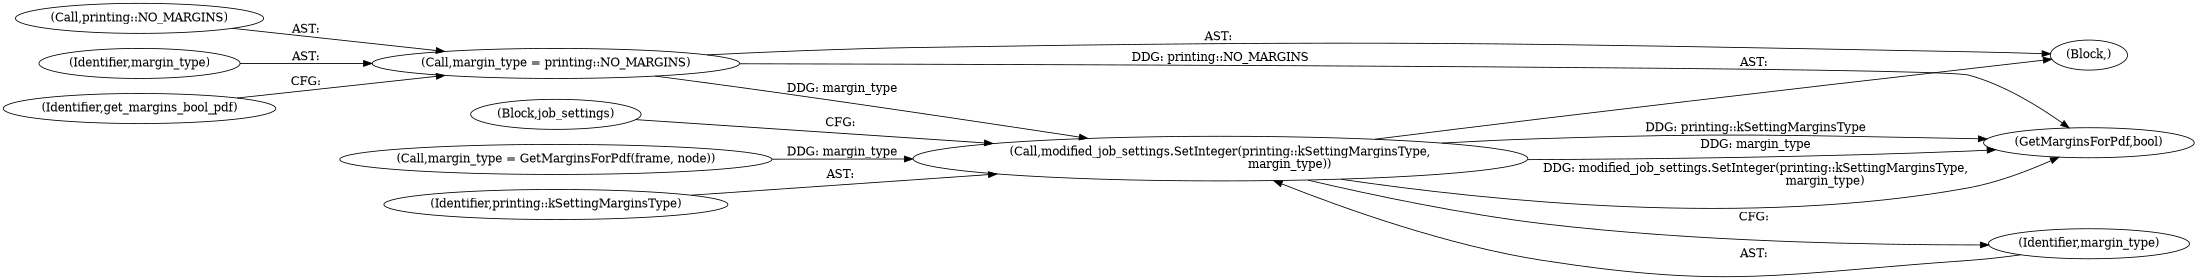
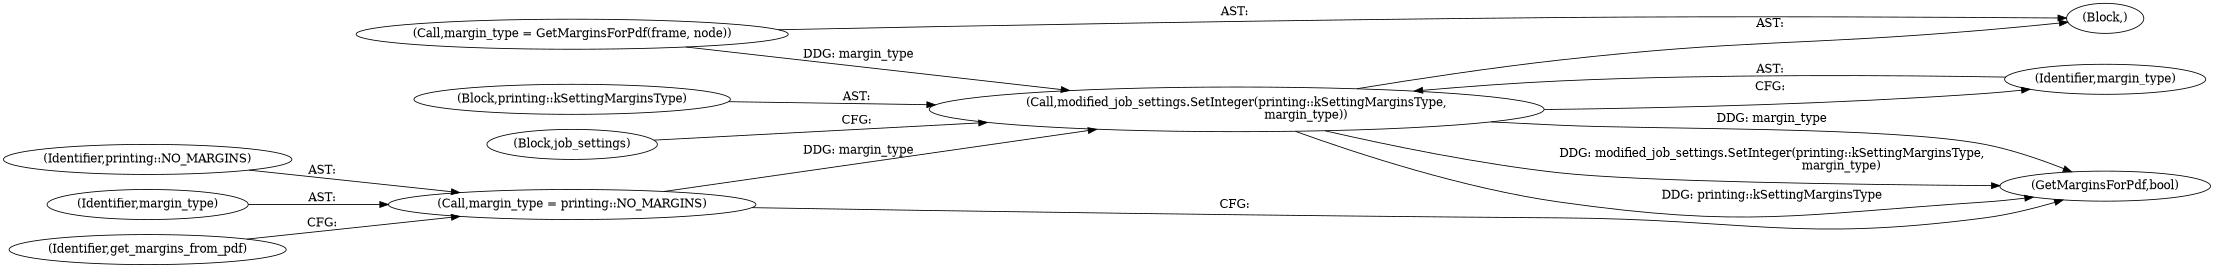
(140, 18) -> (148, 159)
(1375, 43) -> (1418, 19)
(1220, 58) -> (1237, 205)
(140, 109) -> (148, 250)
(556, 205) -> (572, 99)
